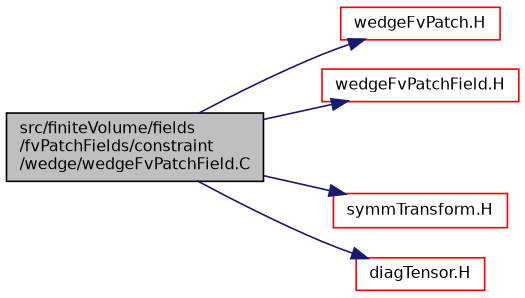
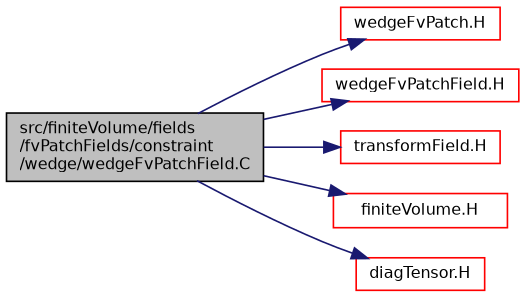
none -> (420, 147)
(420, 211) -> (420, 211)
